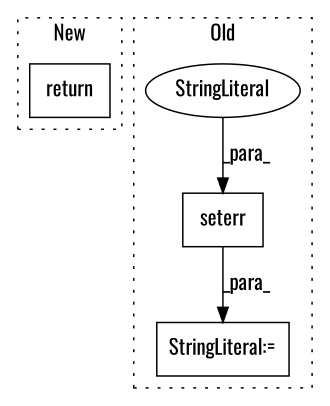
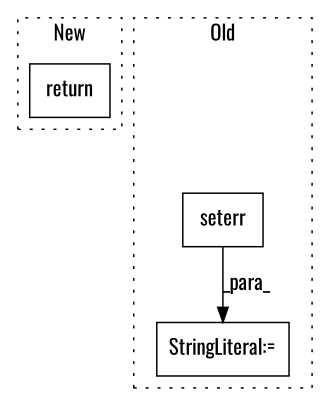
(223, 91) -> none
